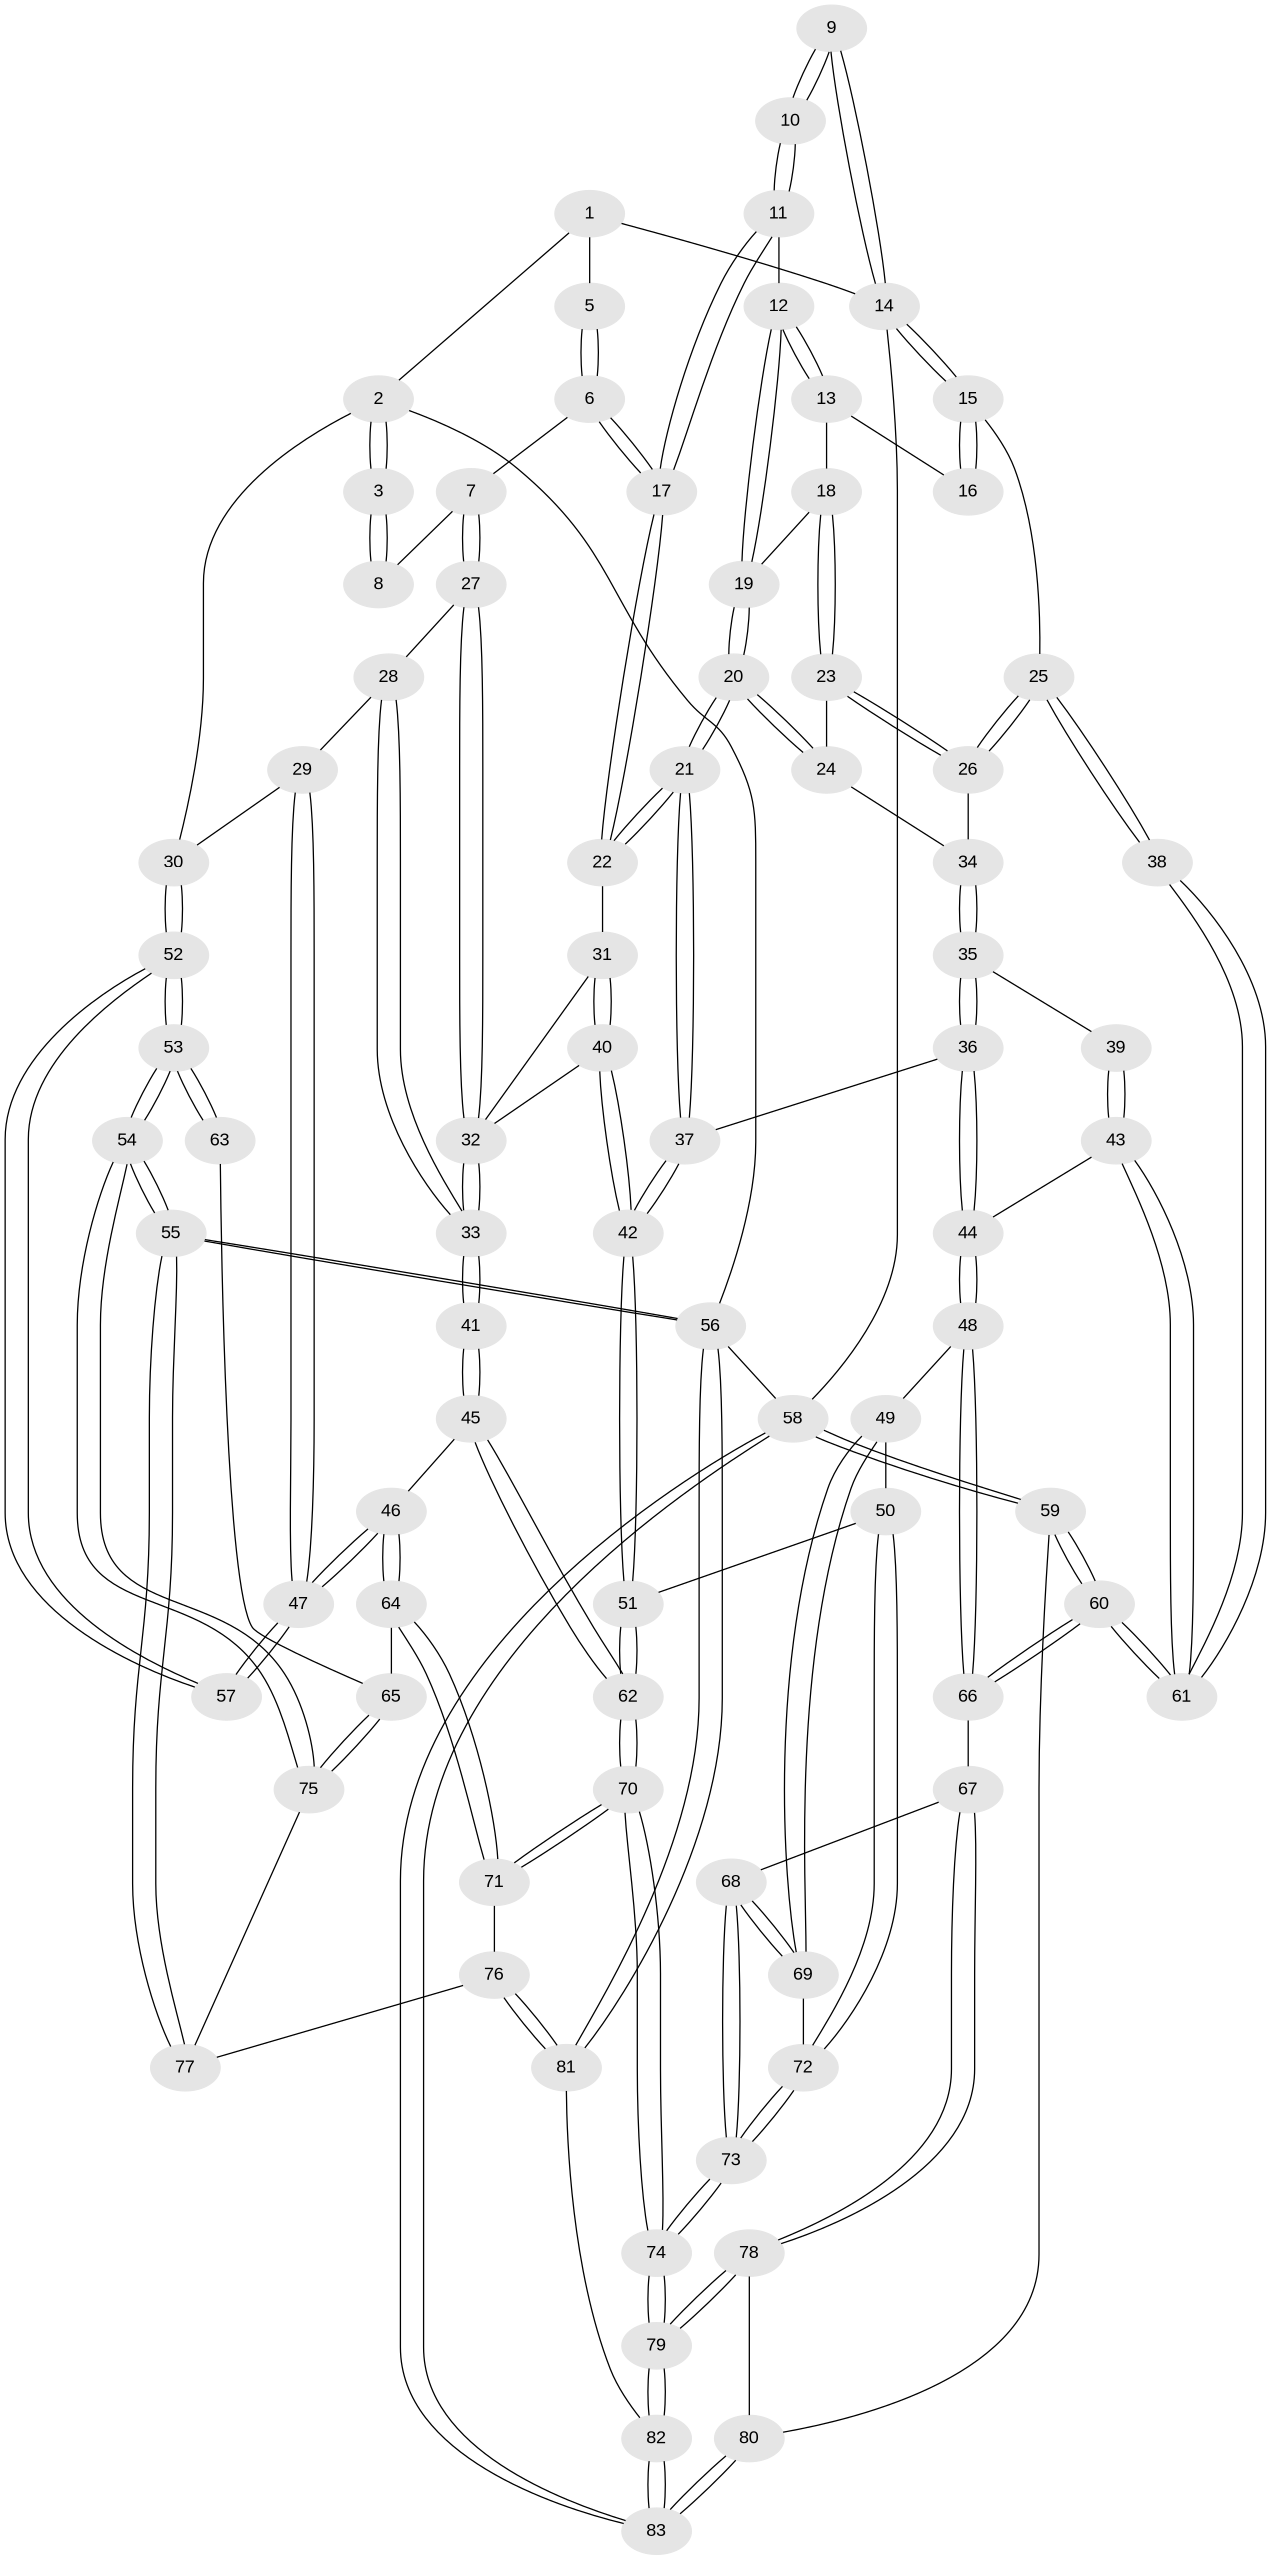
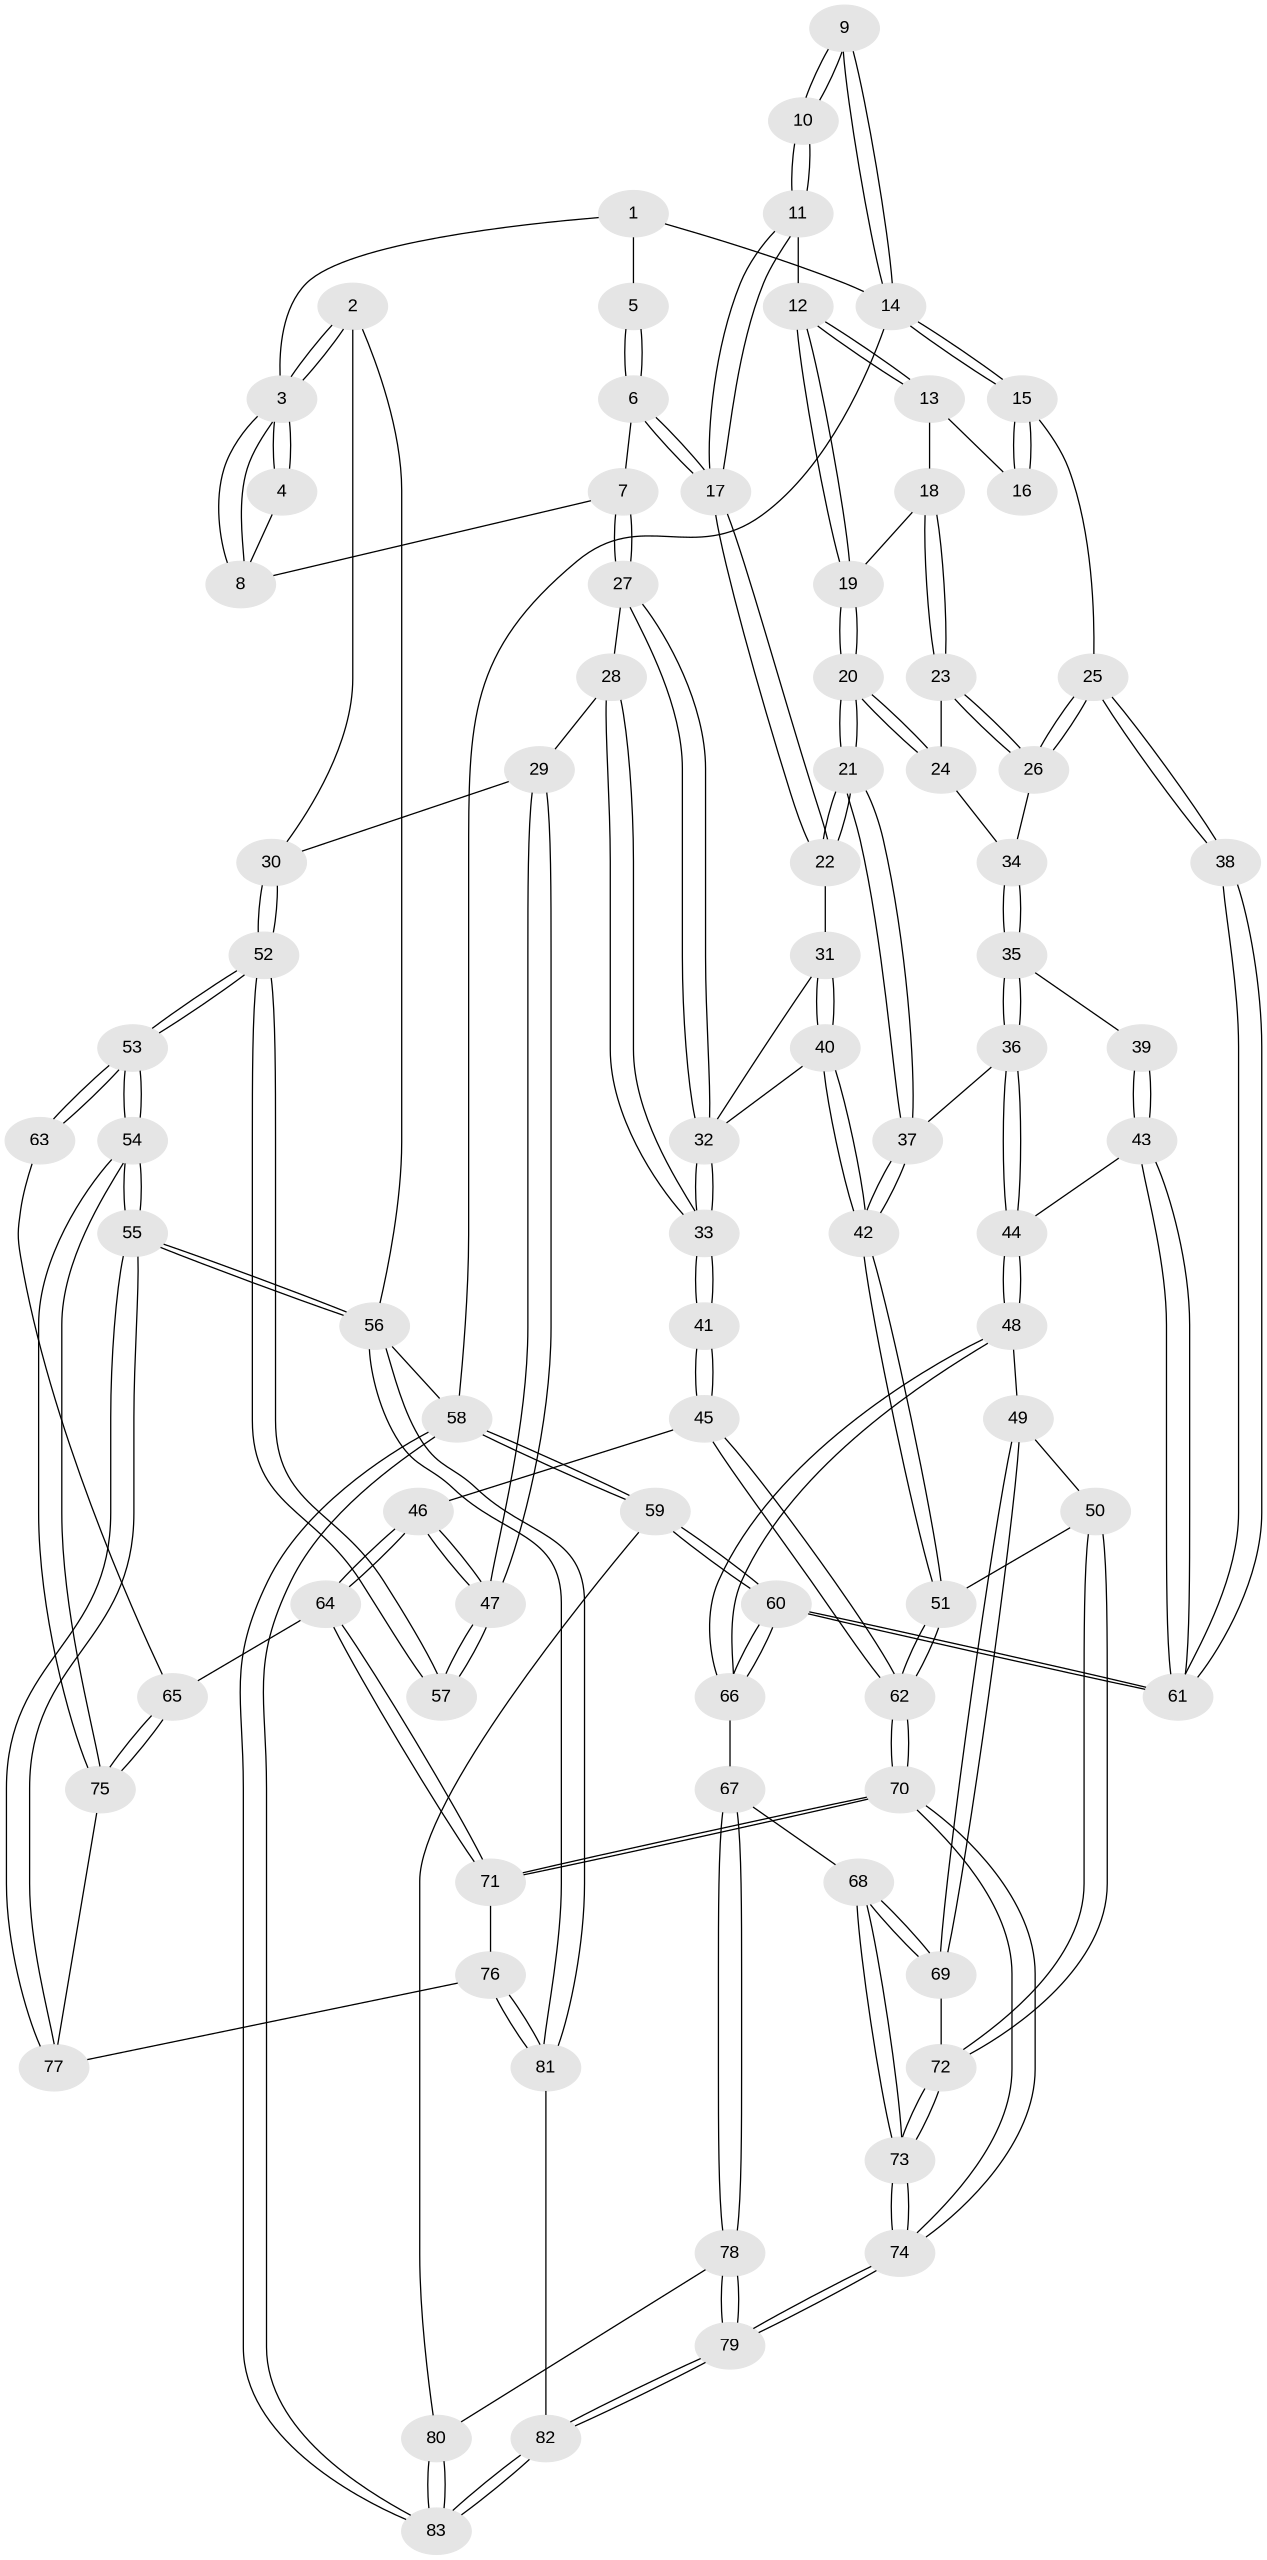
(484, 307) -> (400, 246)
none -> (282, 492)
